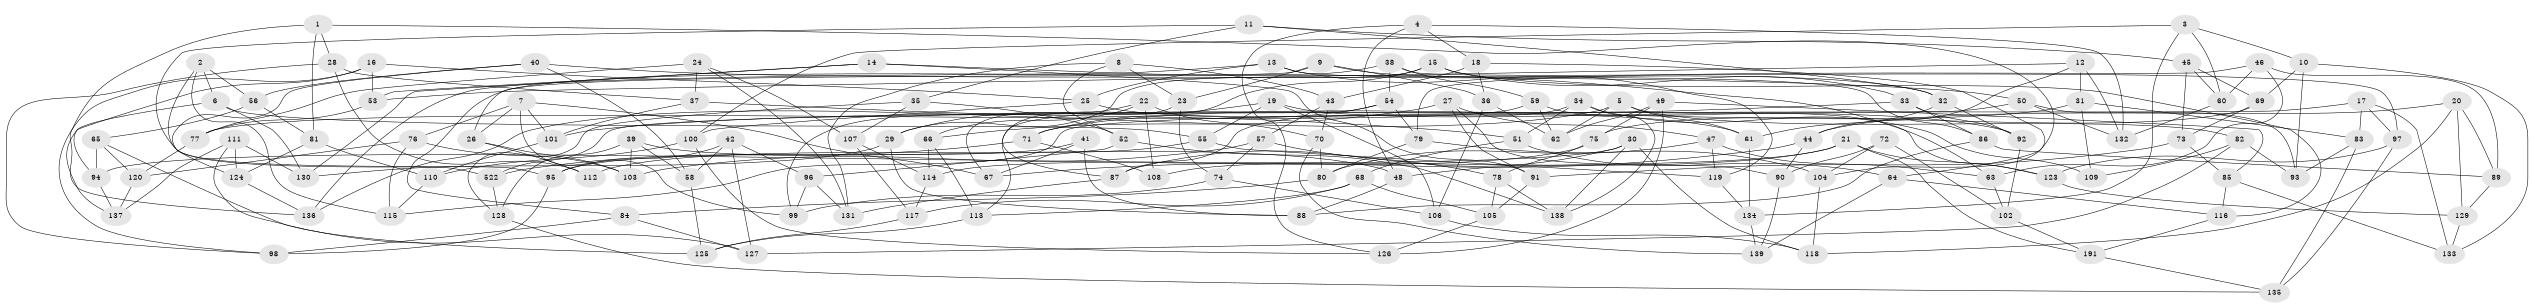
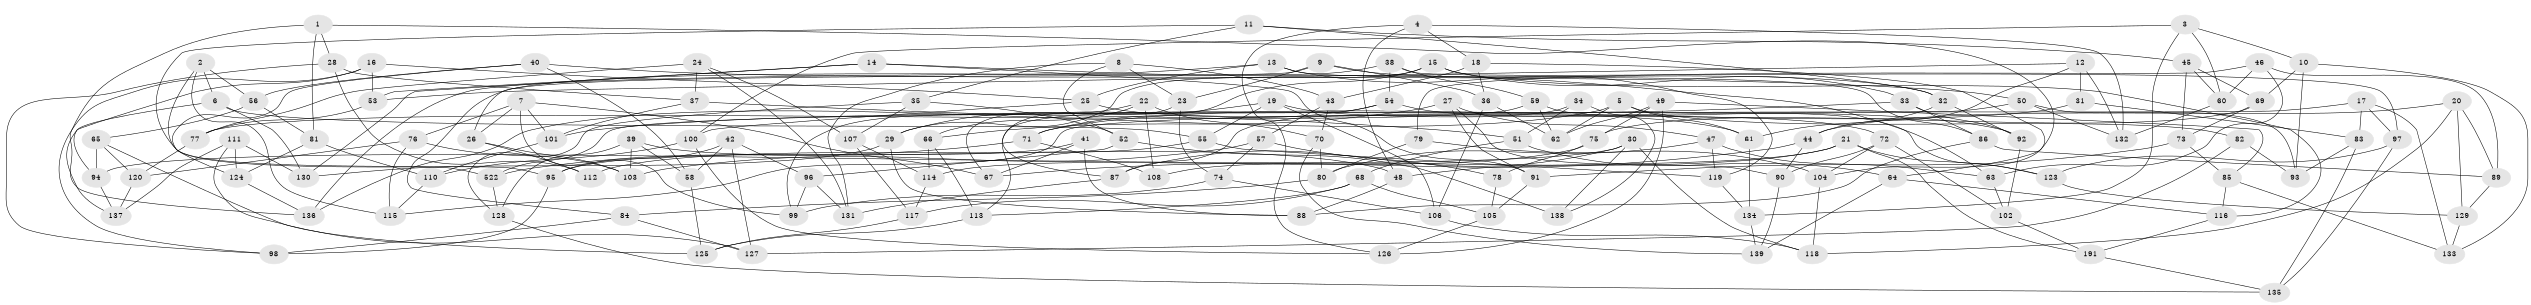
(1404, 120) -> (1639, 116)
(2092, 178) -> none
(1527, 197) -> none
